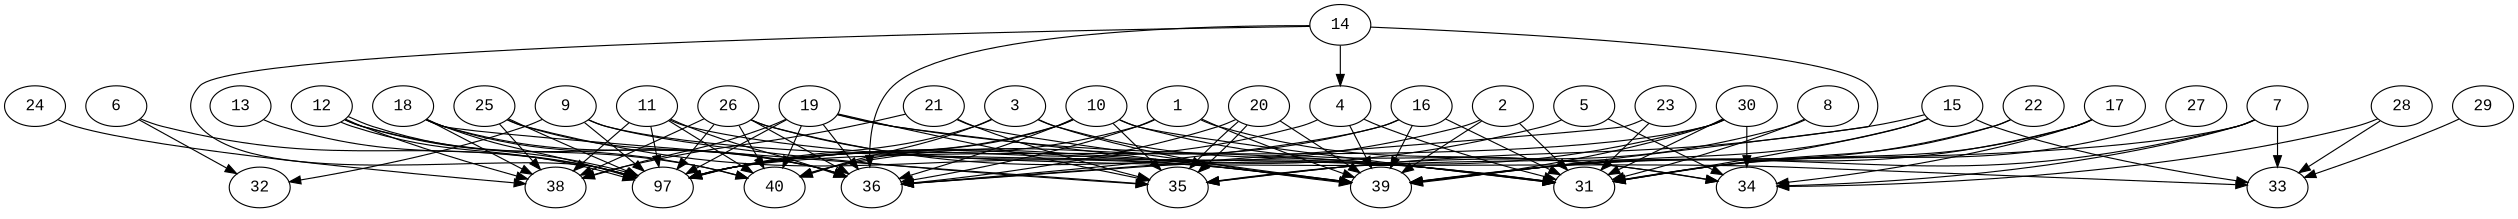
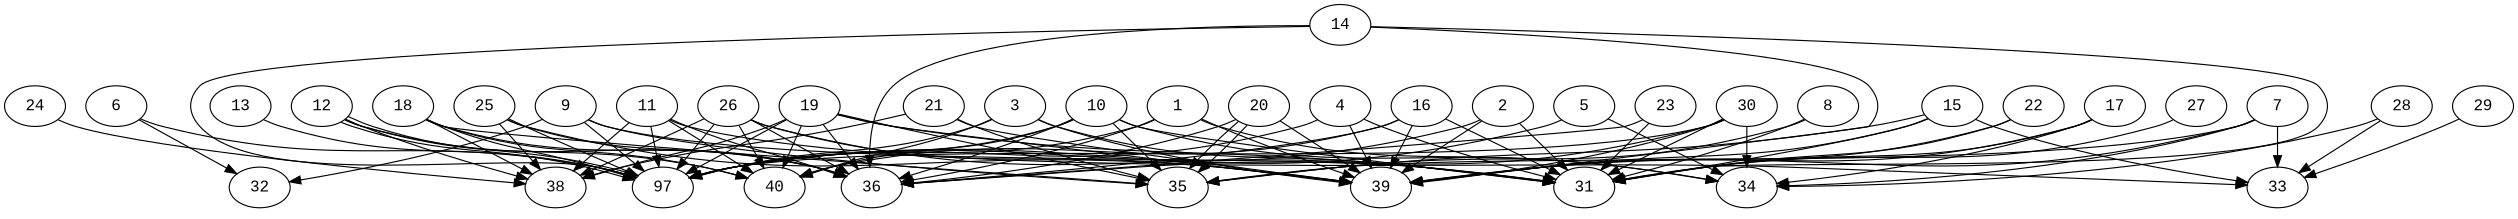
(1340, 60) -> (2217, 67)
